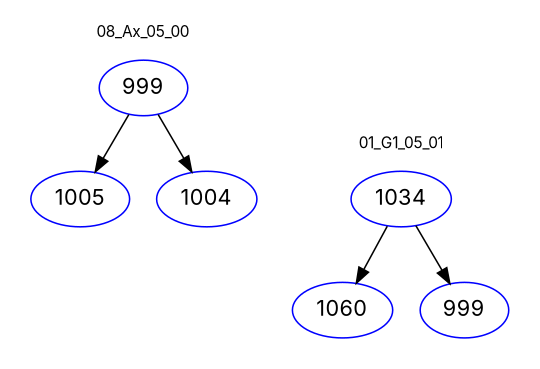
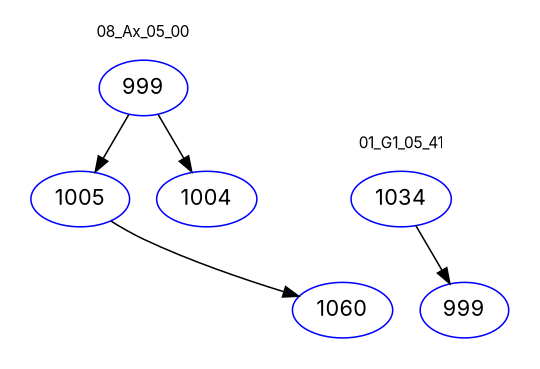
(401, 144) -> (401, 144)
(376, 248) -> (195, 261)
